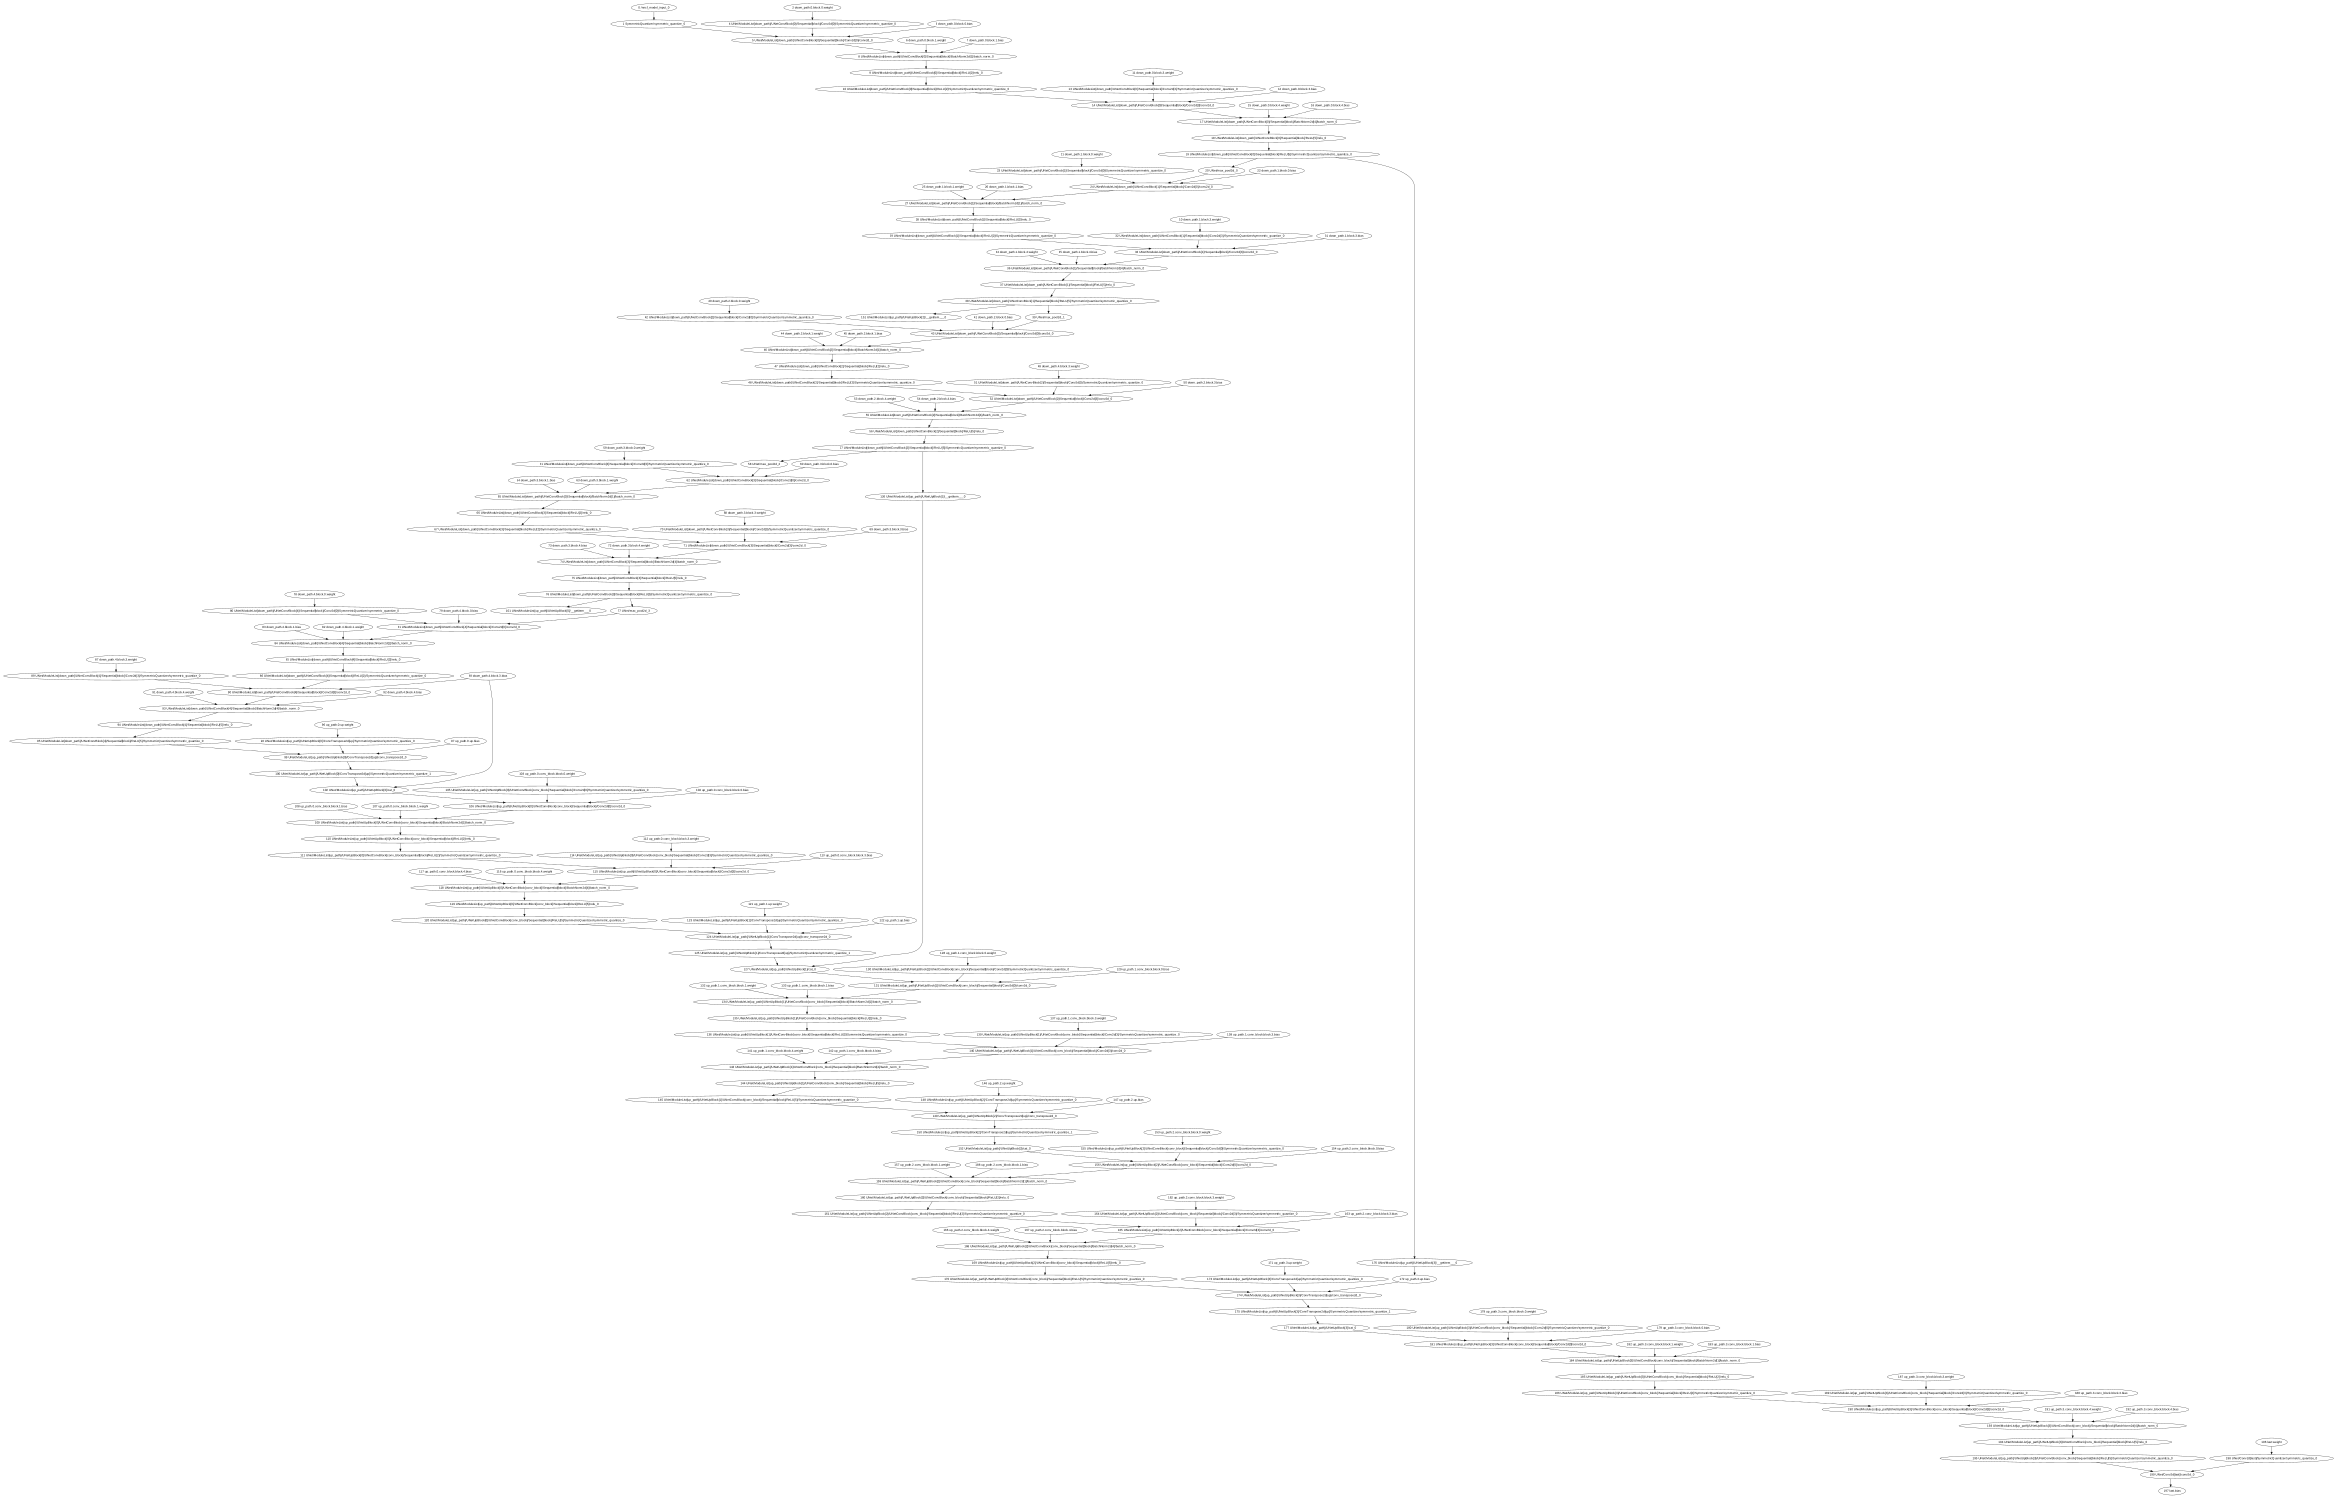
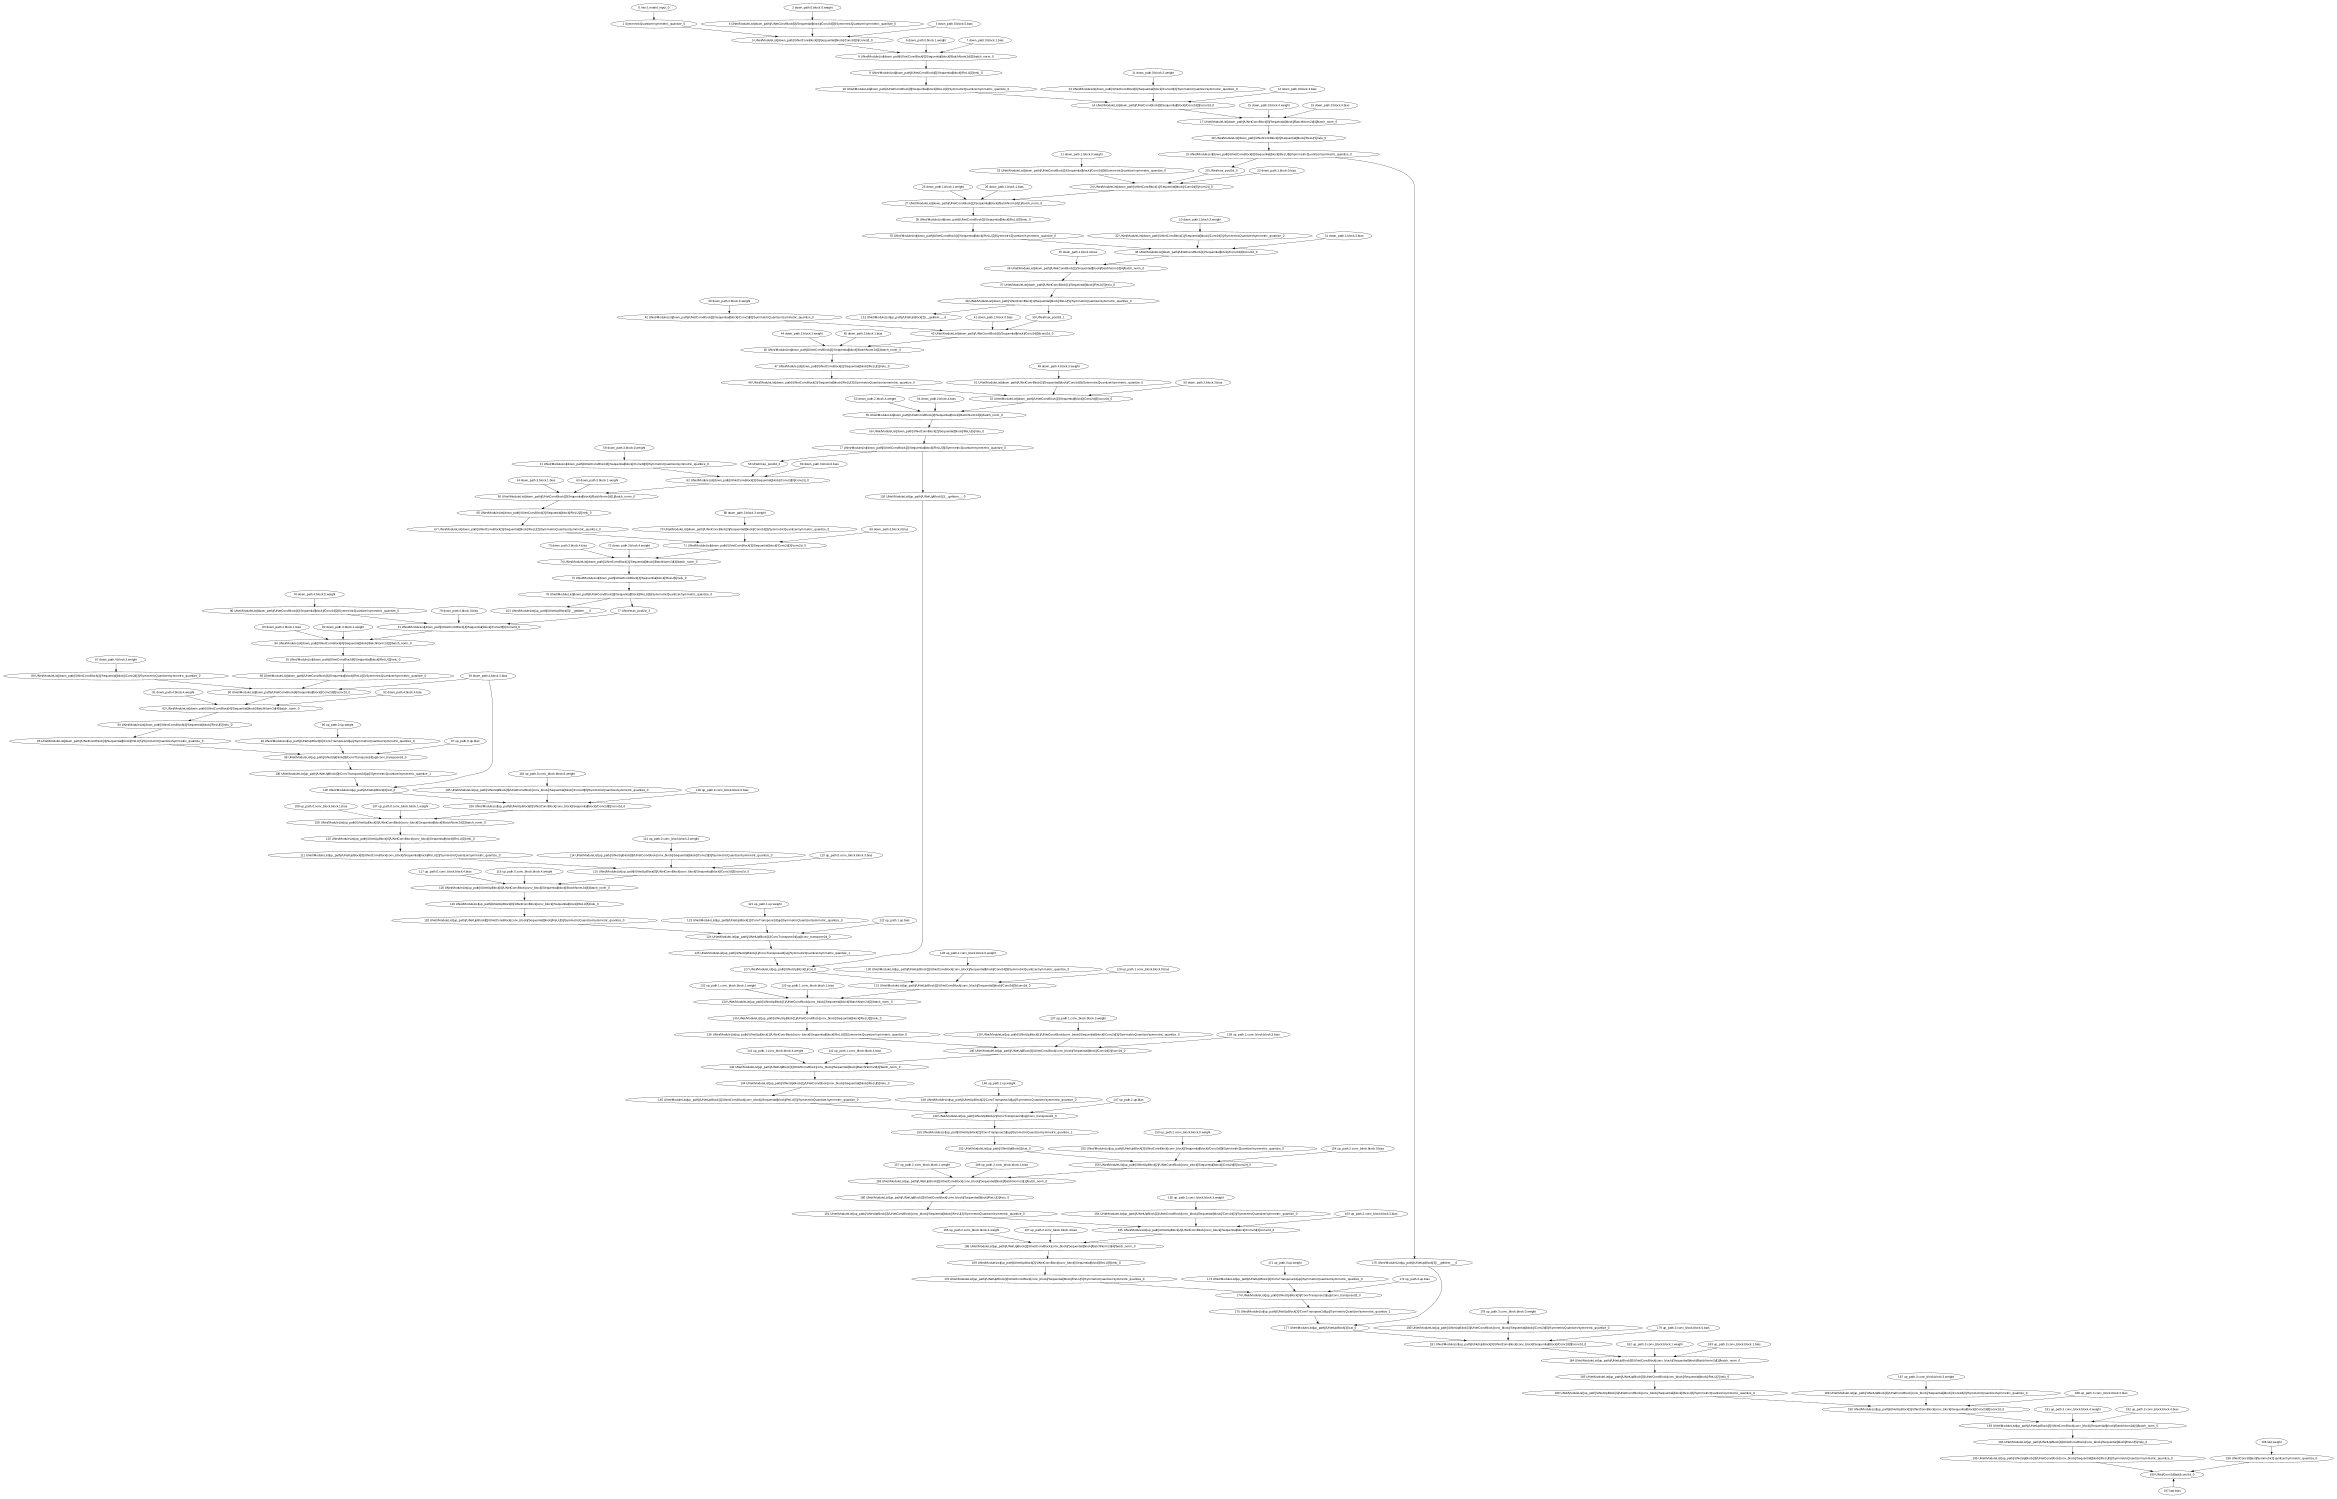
(1017, 252) -> none
(1415, 1270) -> (1419, 1315)
(2171, 1482) -> (2174, 1484)
